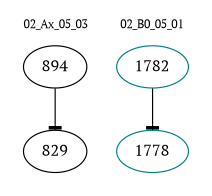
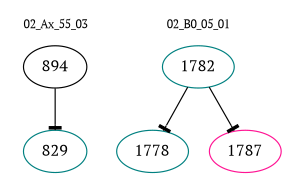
(56, 25) -> (56, 25)
(55, 151) -> (55, 151)
none -> (245, 151)
